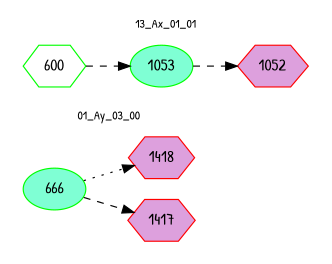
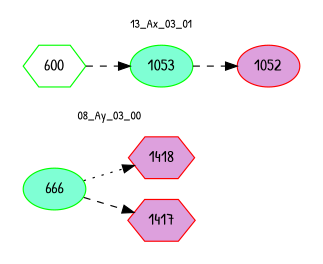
(166, 25) -> (162, 25)
(273, 66) -> (269, 66)
(109, 117) -> (109, 117)
